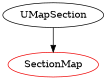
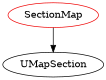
(53, 37) -> (53, 37)
